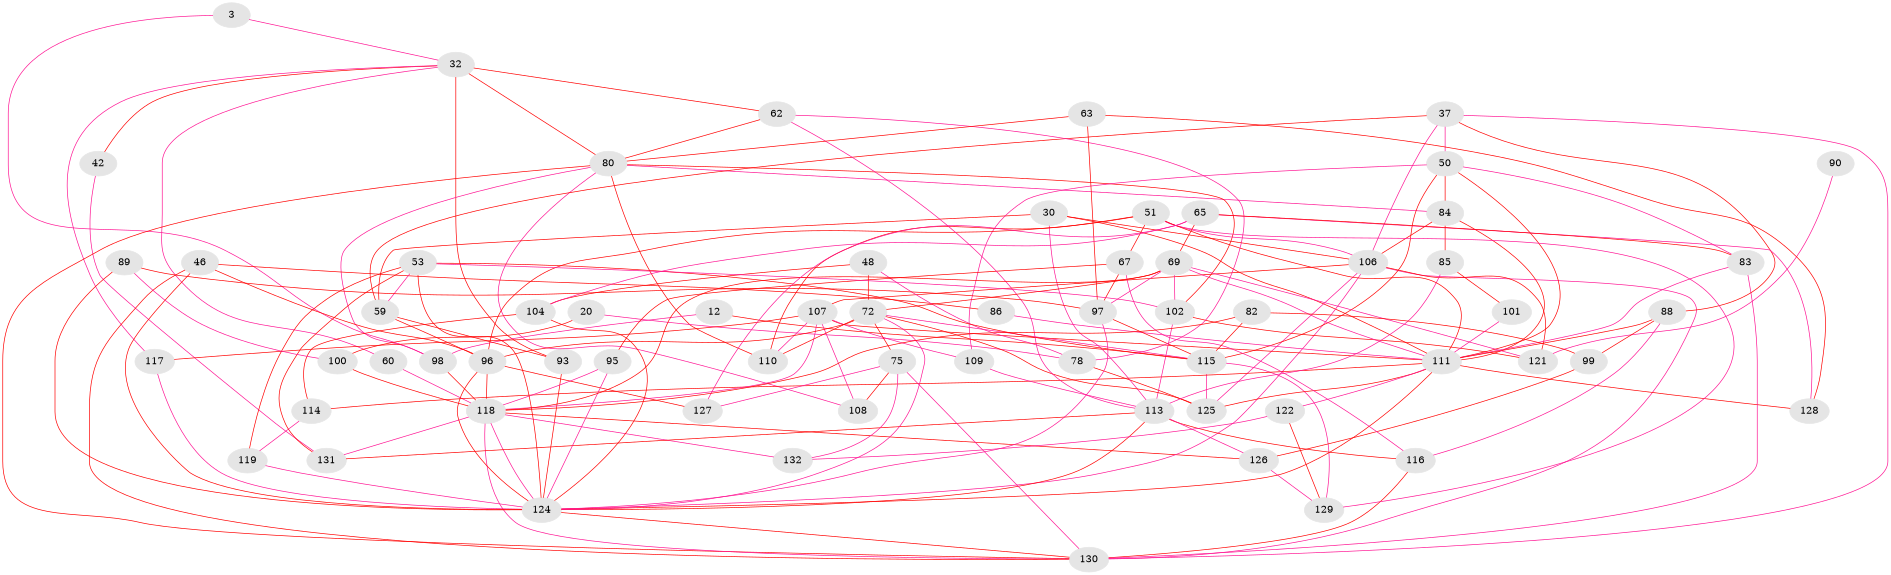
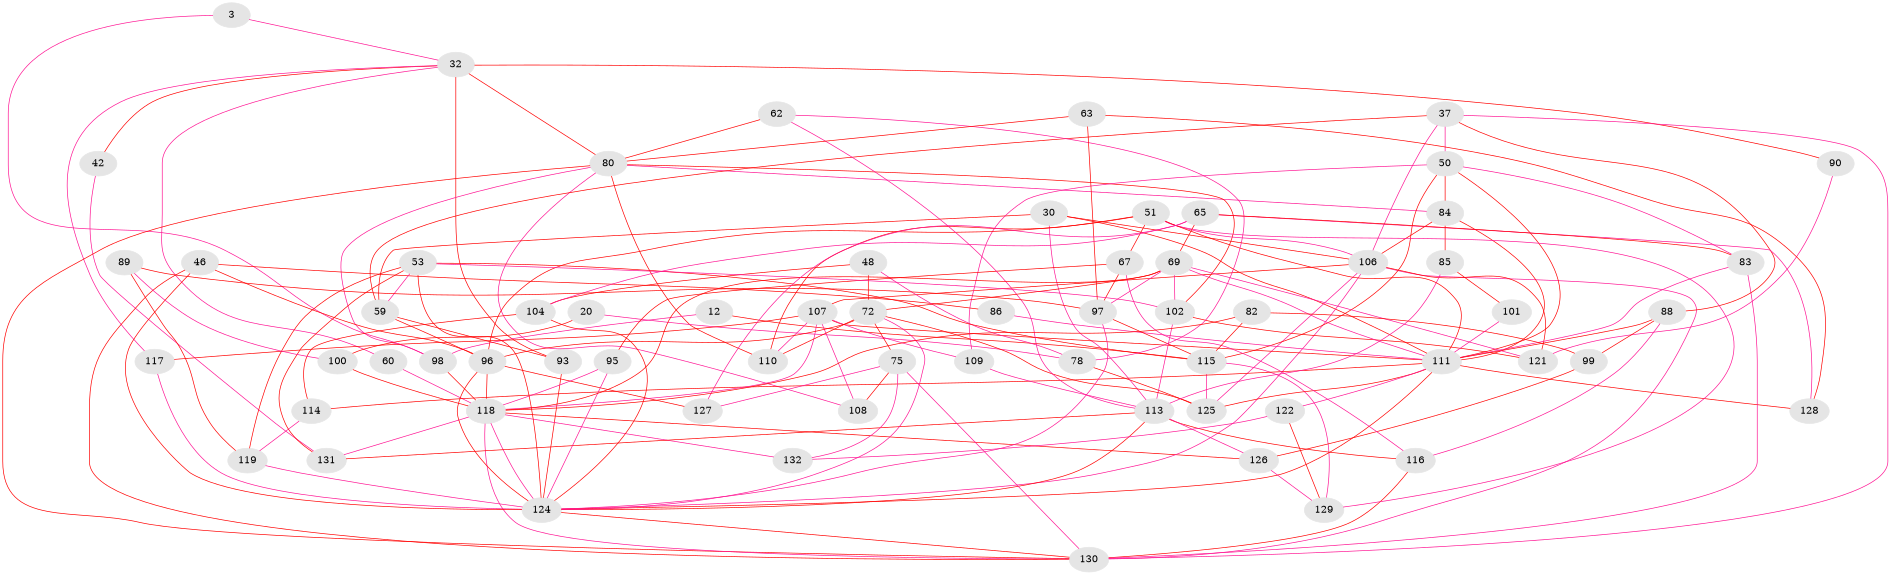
(616, 89) -> (1150, 80)
(961, 326) -> none
(195, 488) -> (189, 366)
